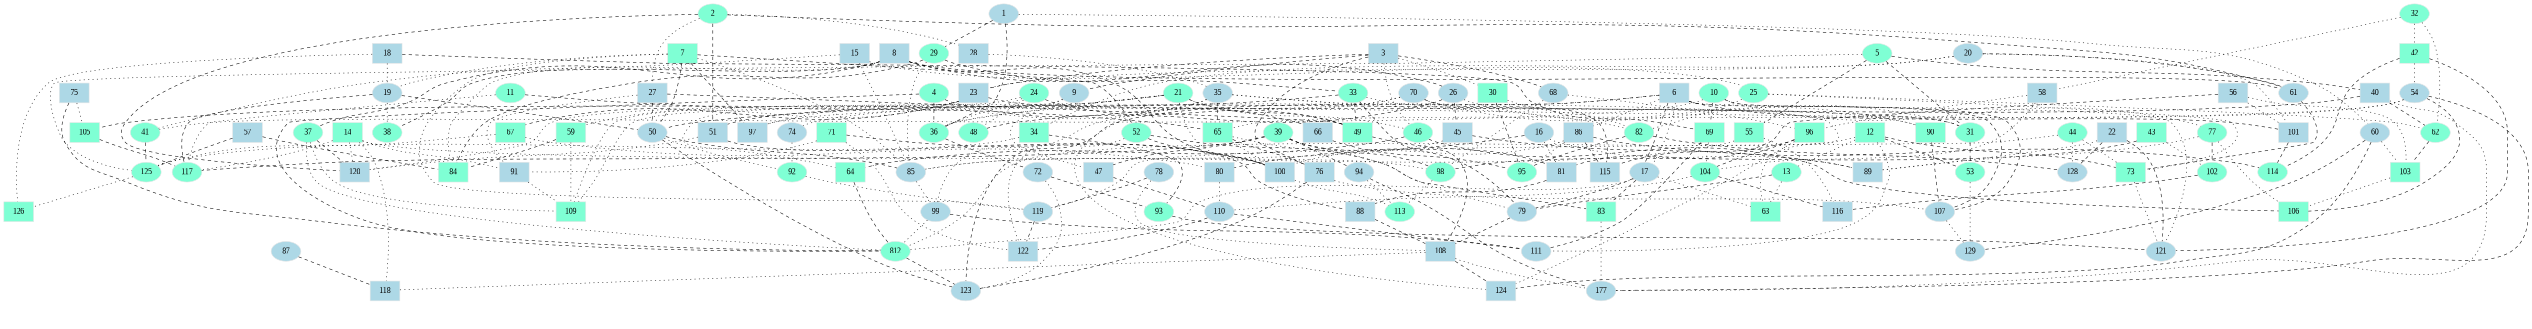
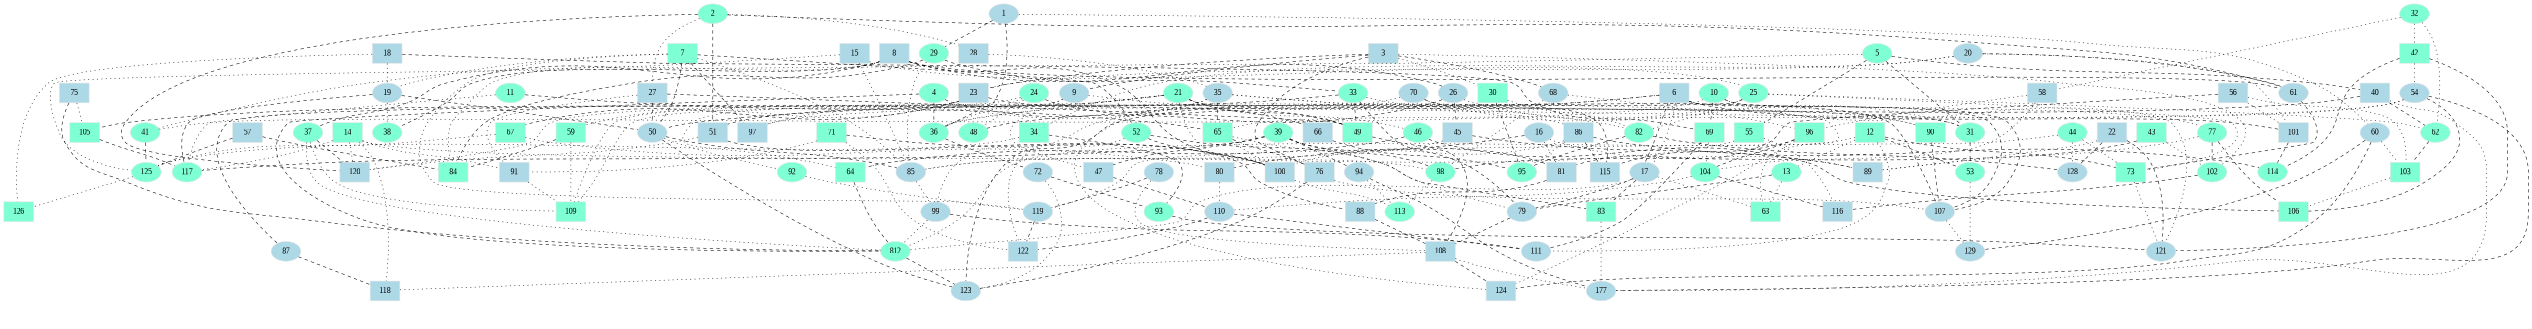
(1390, 95) -> (1872, 69)
none -> (1586, 104)
none -> (913, 105)
(1626, 113) -> (1326, 107)
(792, 133) -> none
(2245, 175) -> (2245, 175)
